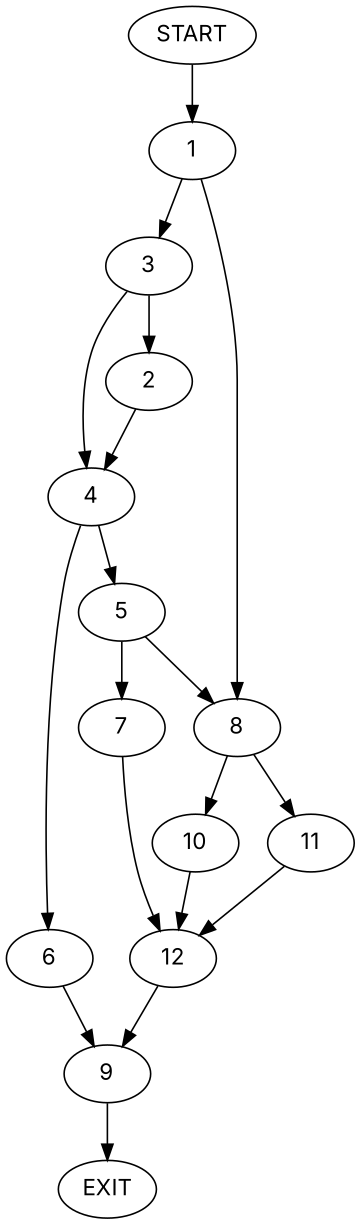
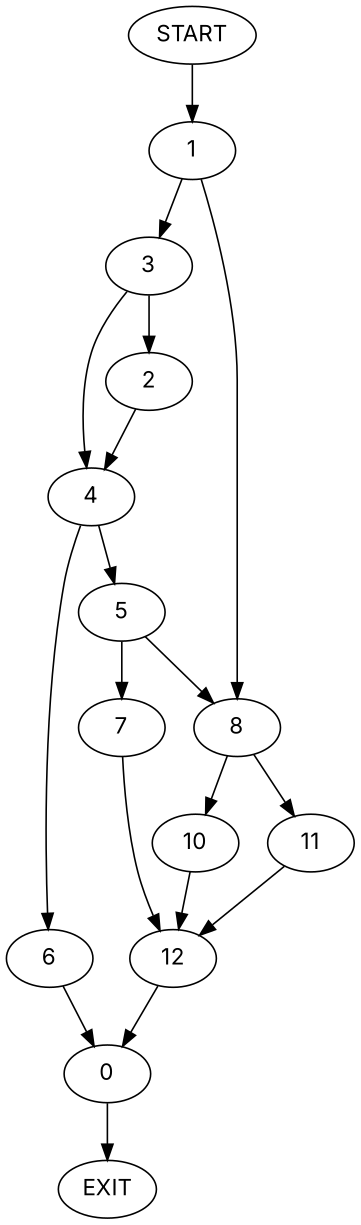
(107, 1074) -> (107, 1074)
